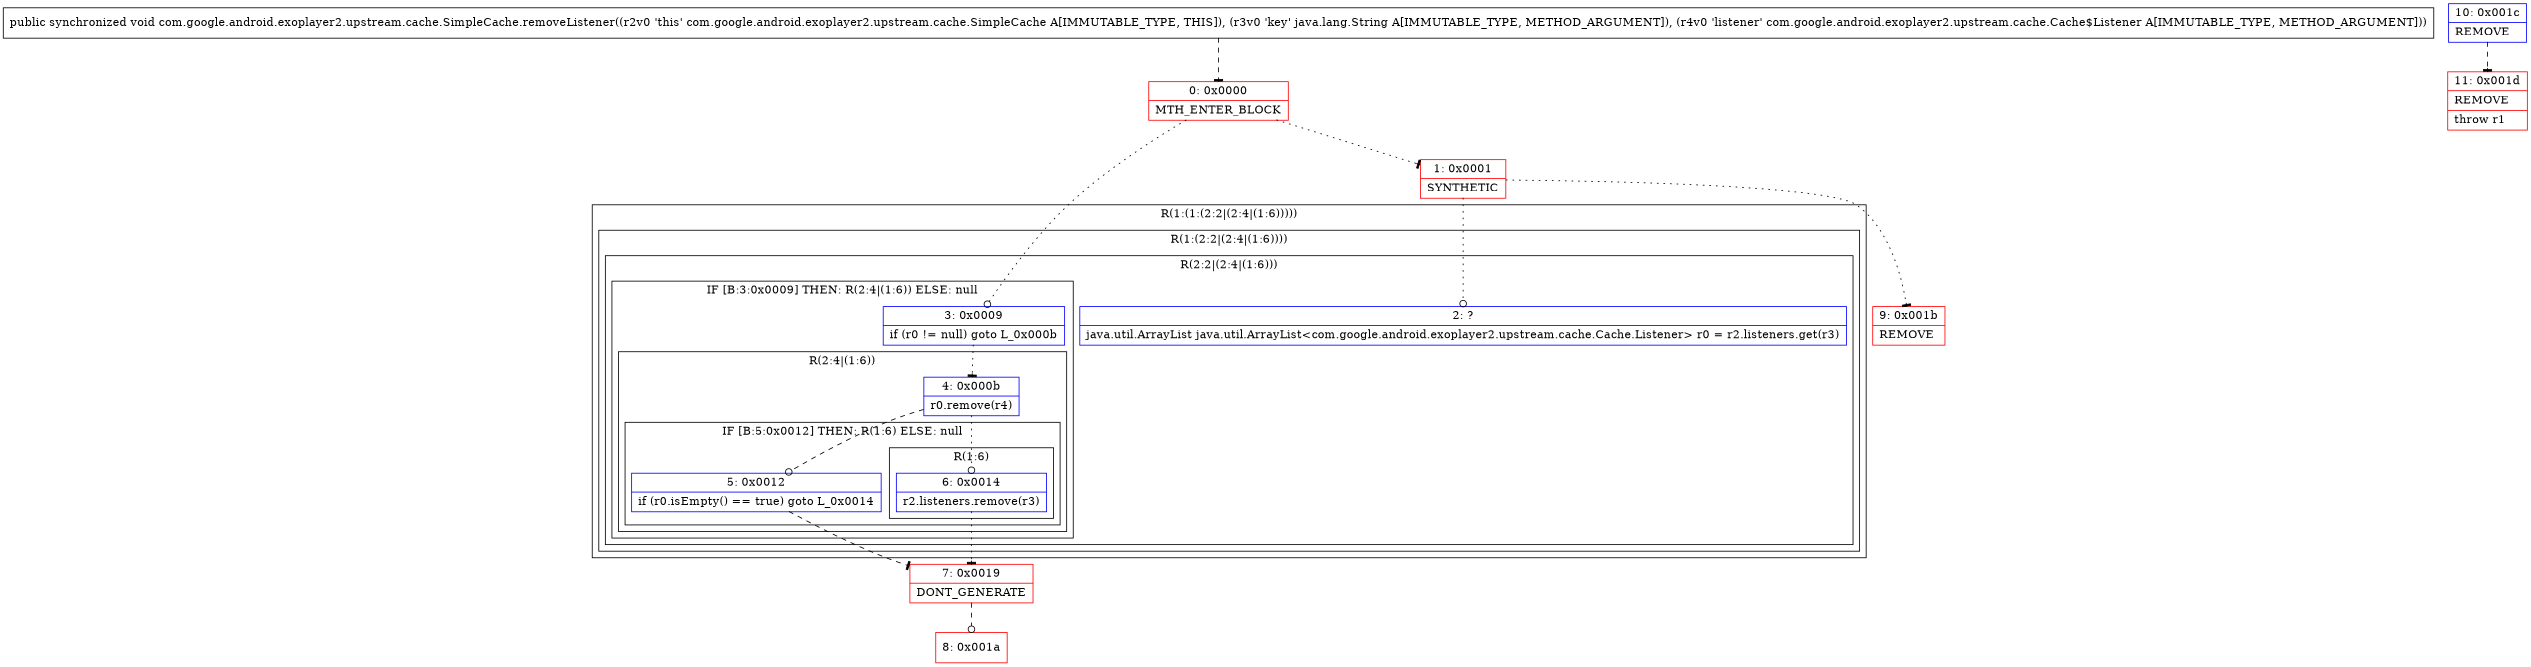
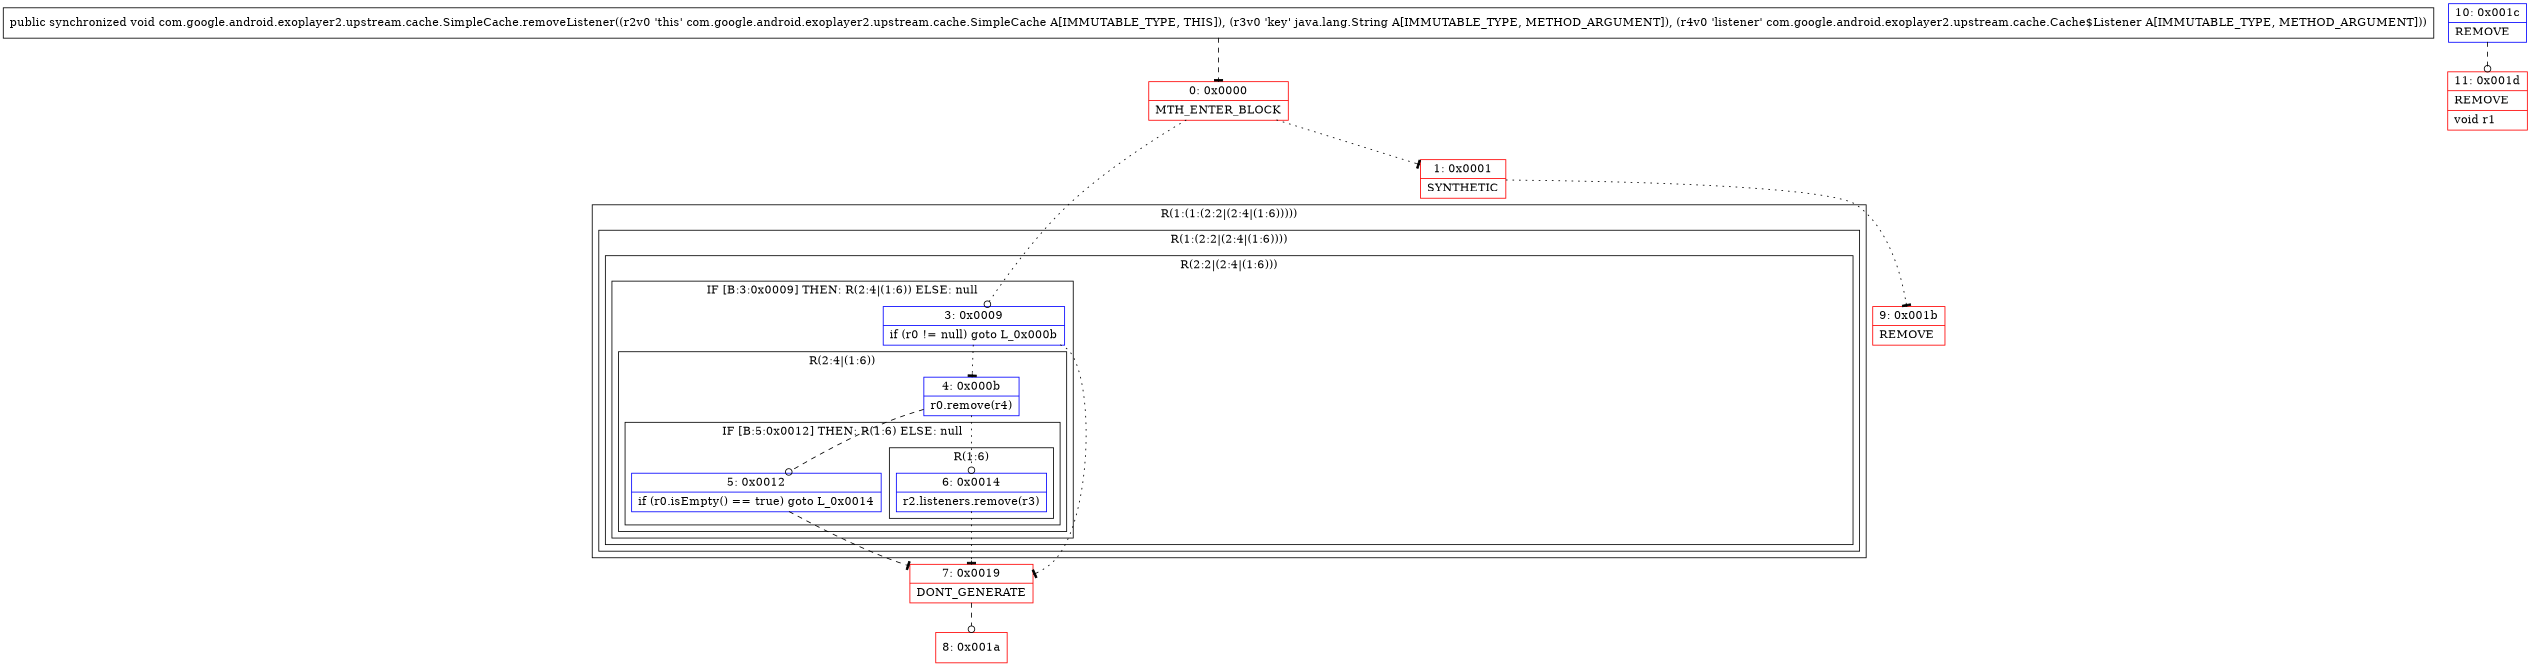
(2488, 55) -> (2488, 55)
(2480, 120) -> (2475, 120)
(1463, 326) -> none
none -> (1085, 463)
